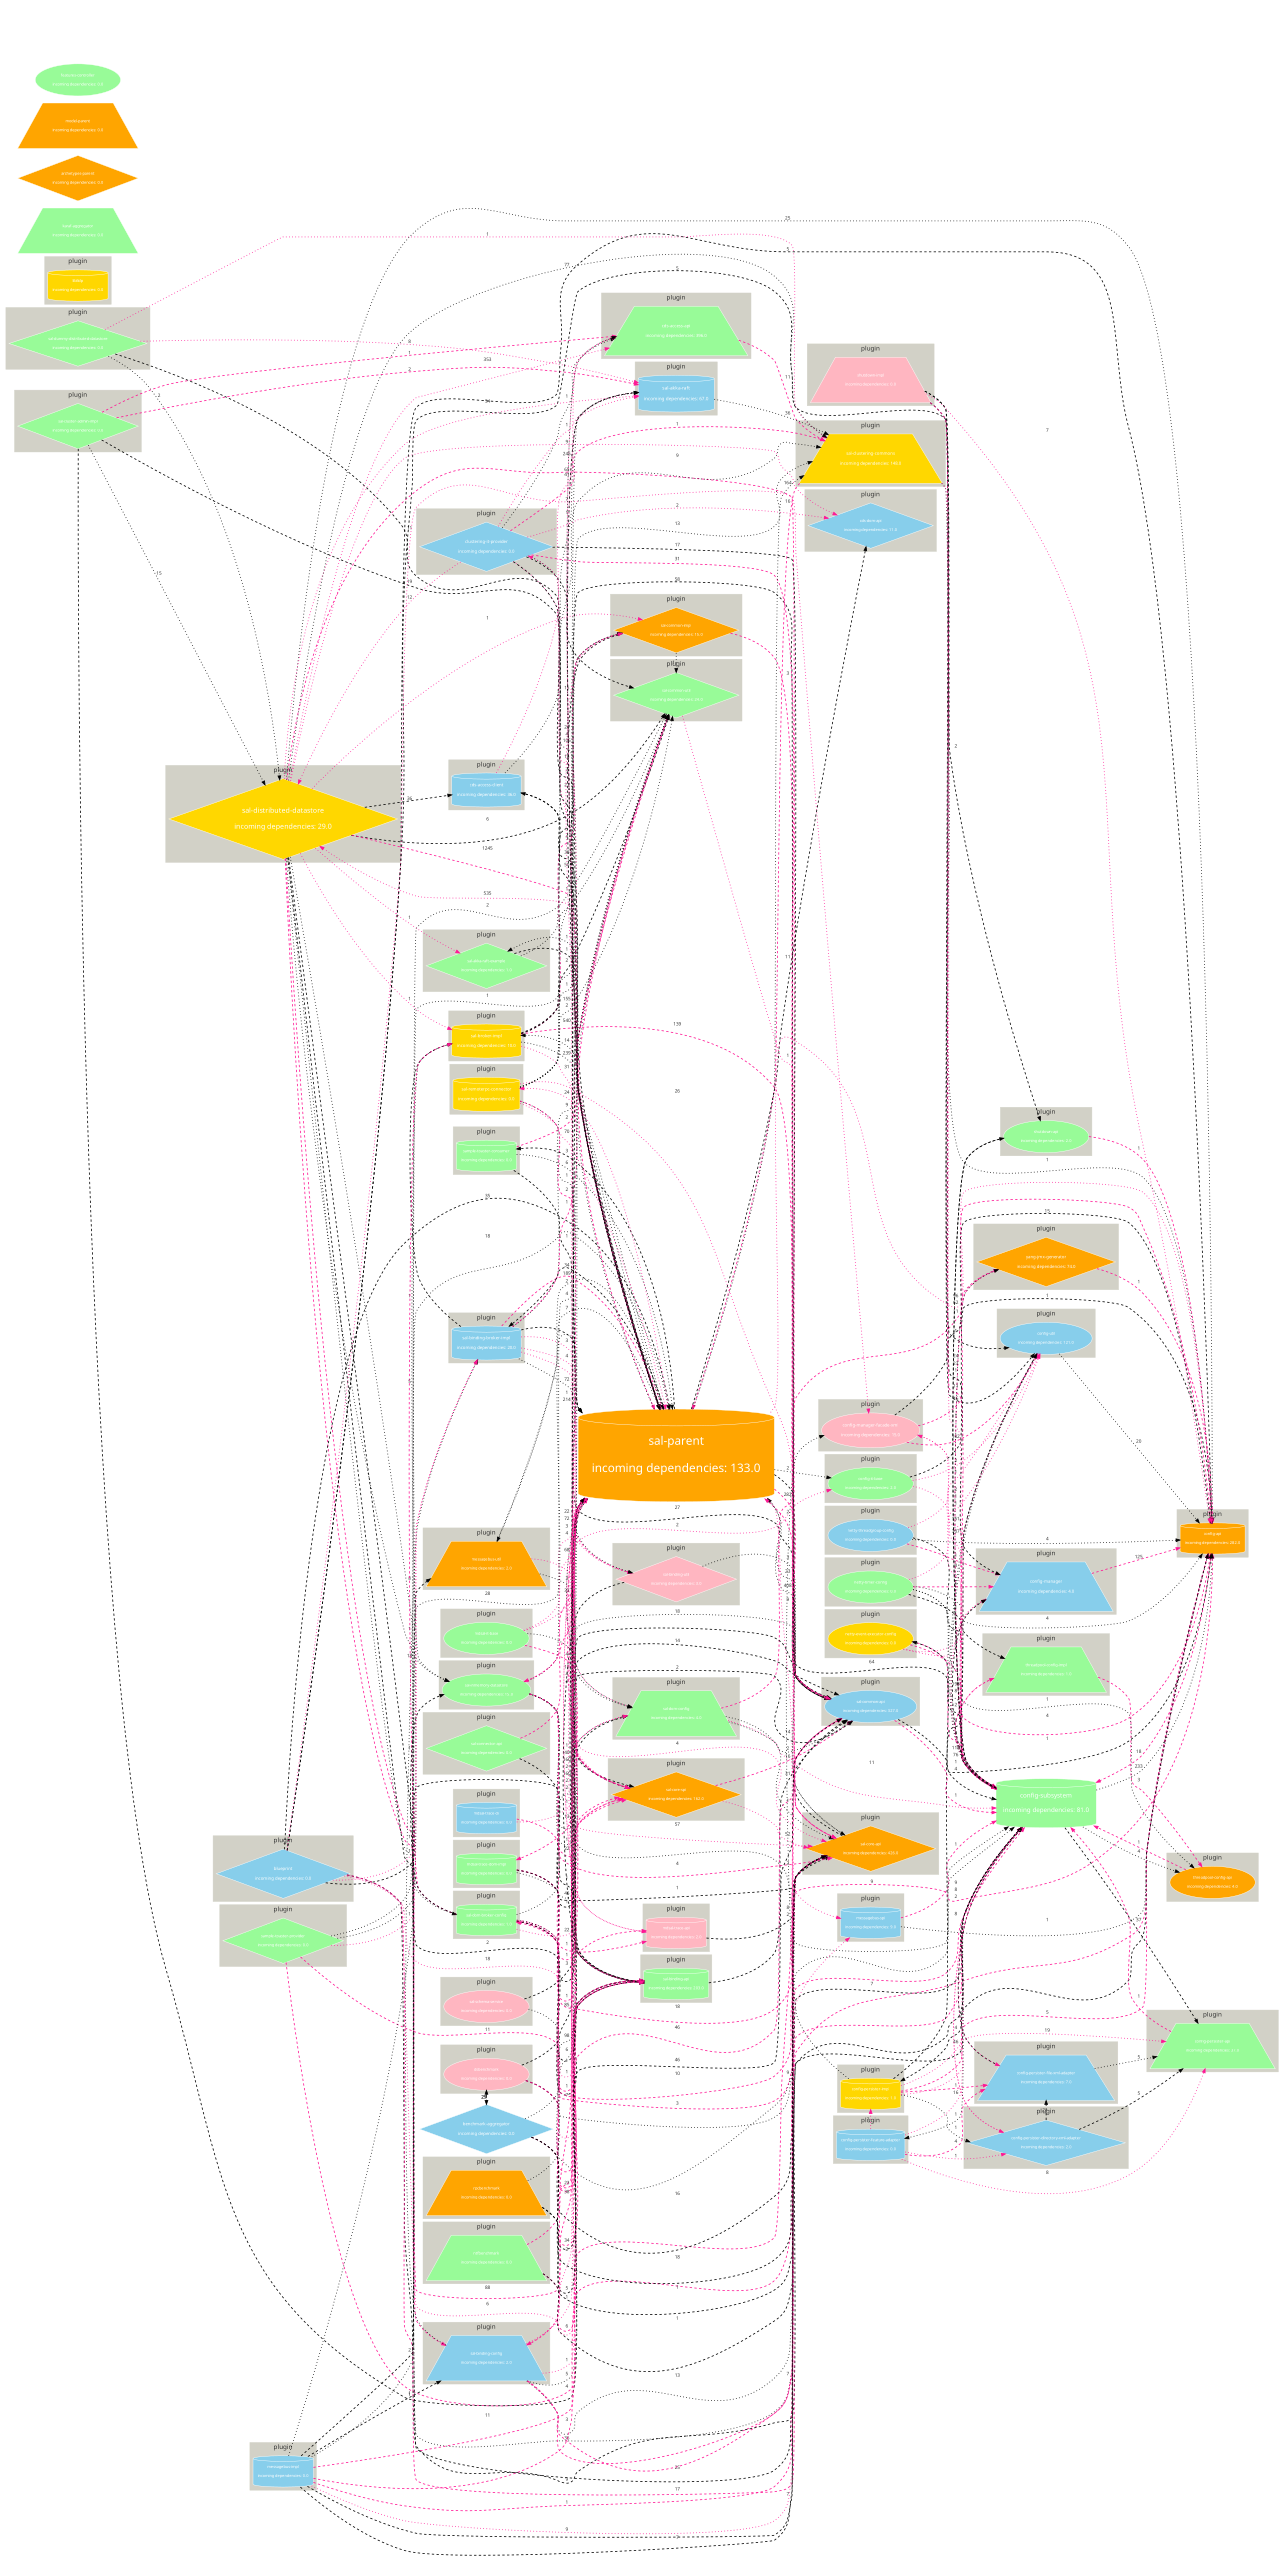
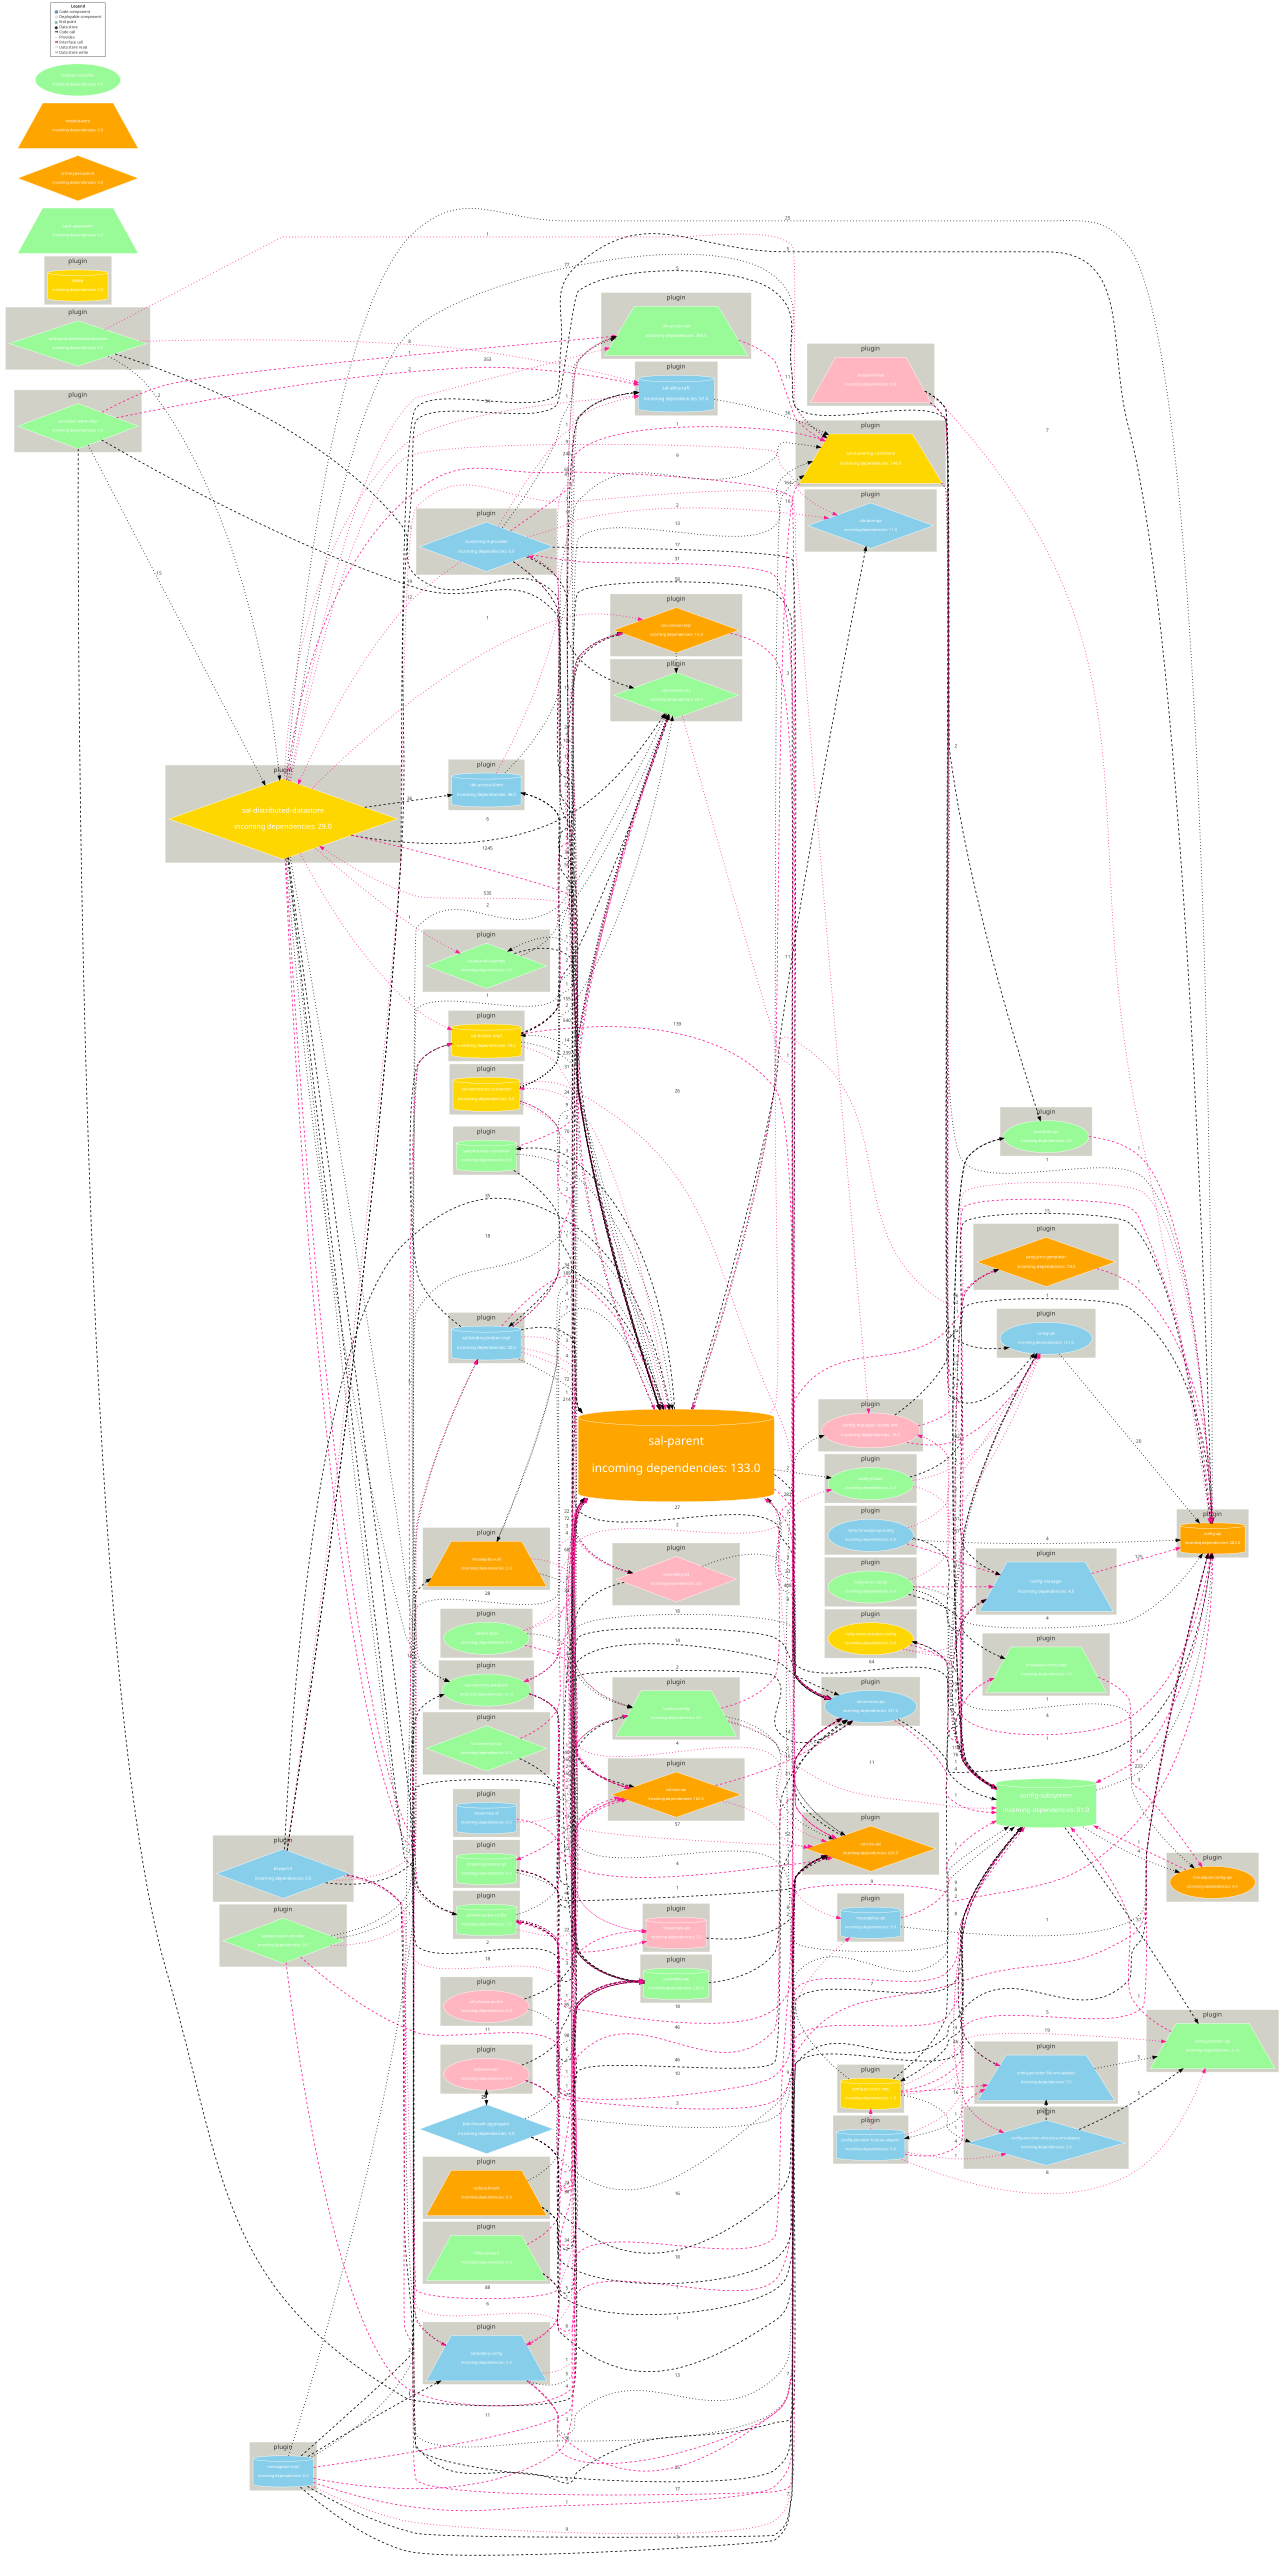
none -> (78, 30)
